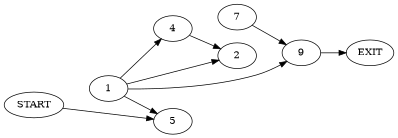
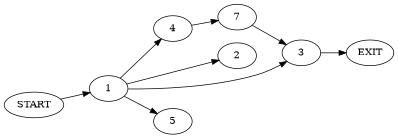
(202, 41) -> (201, 23)
(301, 53) -> (301, 53)
(105, 113) -> (72, 97)
